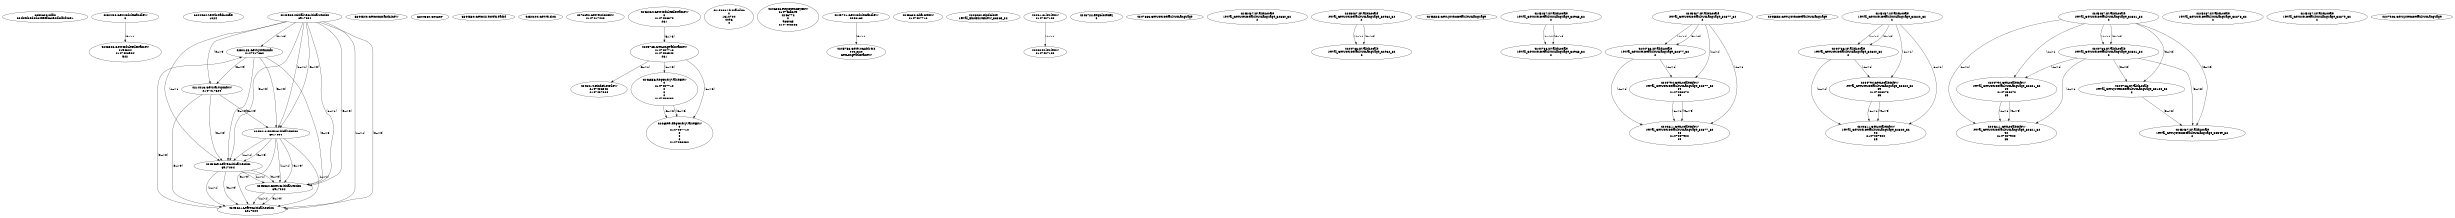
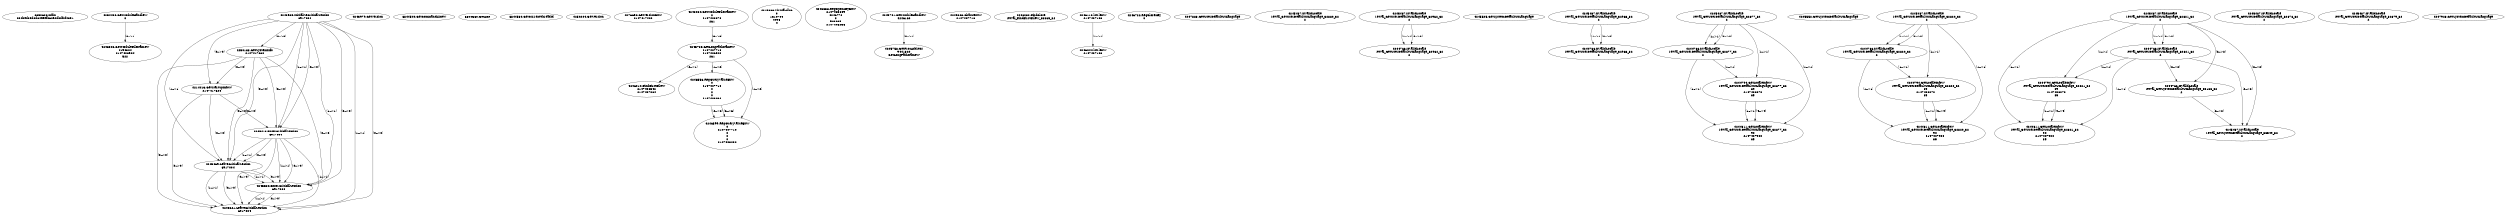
(213, 17) -> none
none -> (368, 17)
(158, 124) -> (158, 119)
